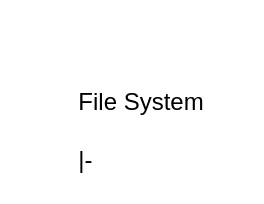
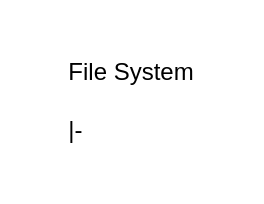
(141, 131) -> (131, 101)
